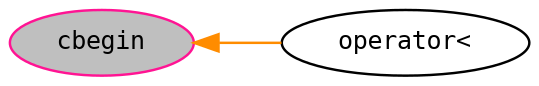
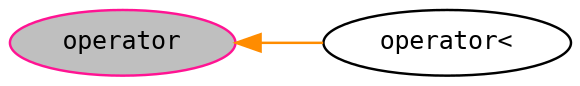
(102, 43) -> (123, 43)
